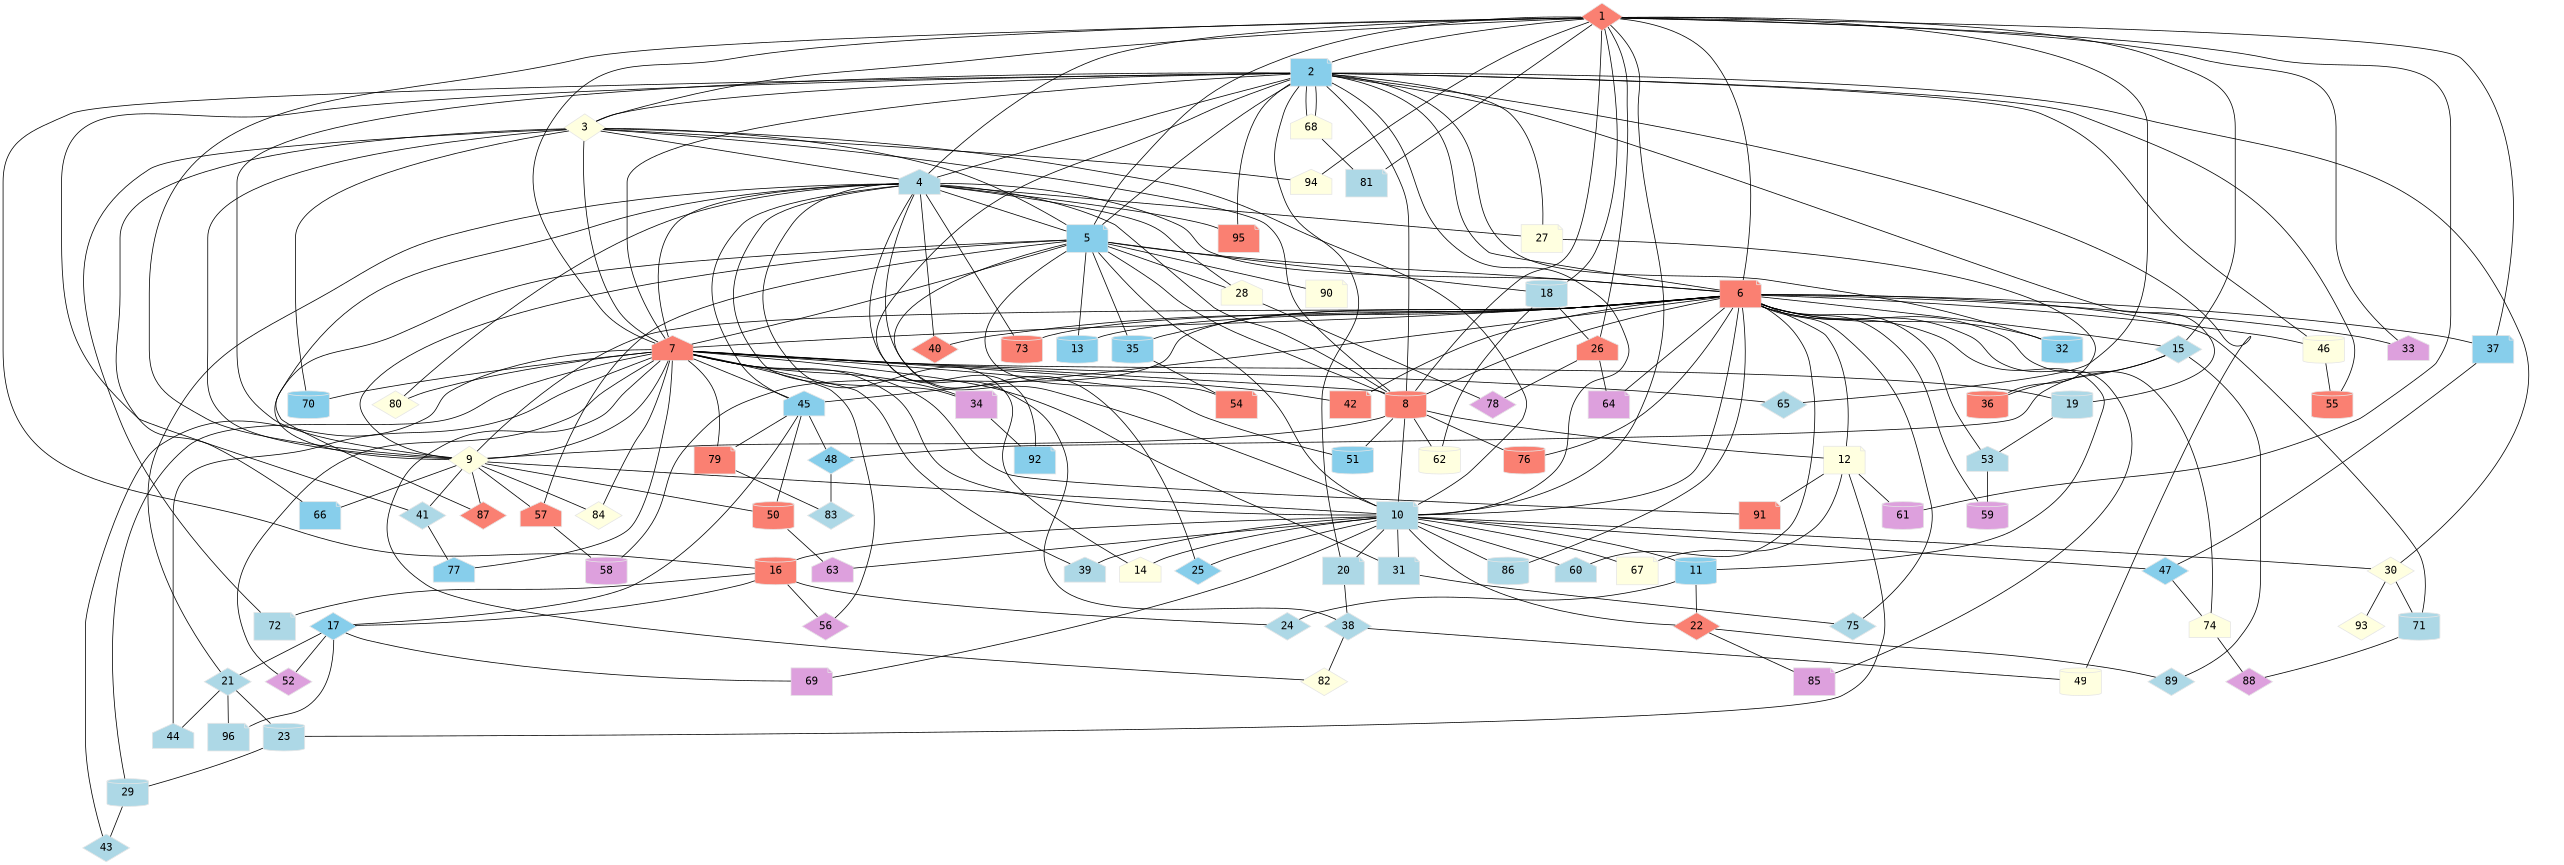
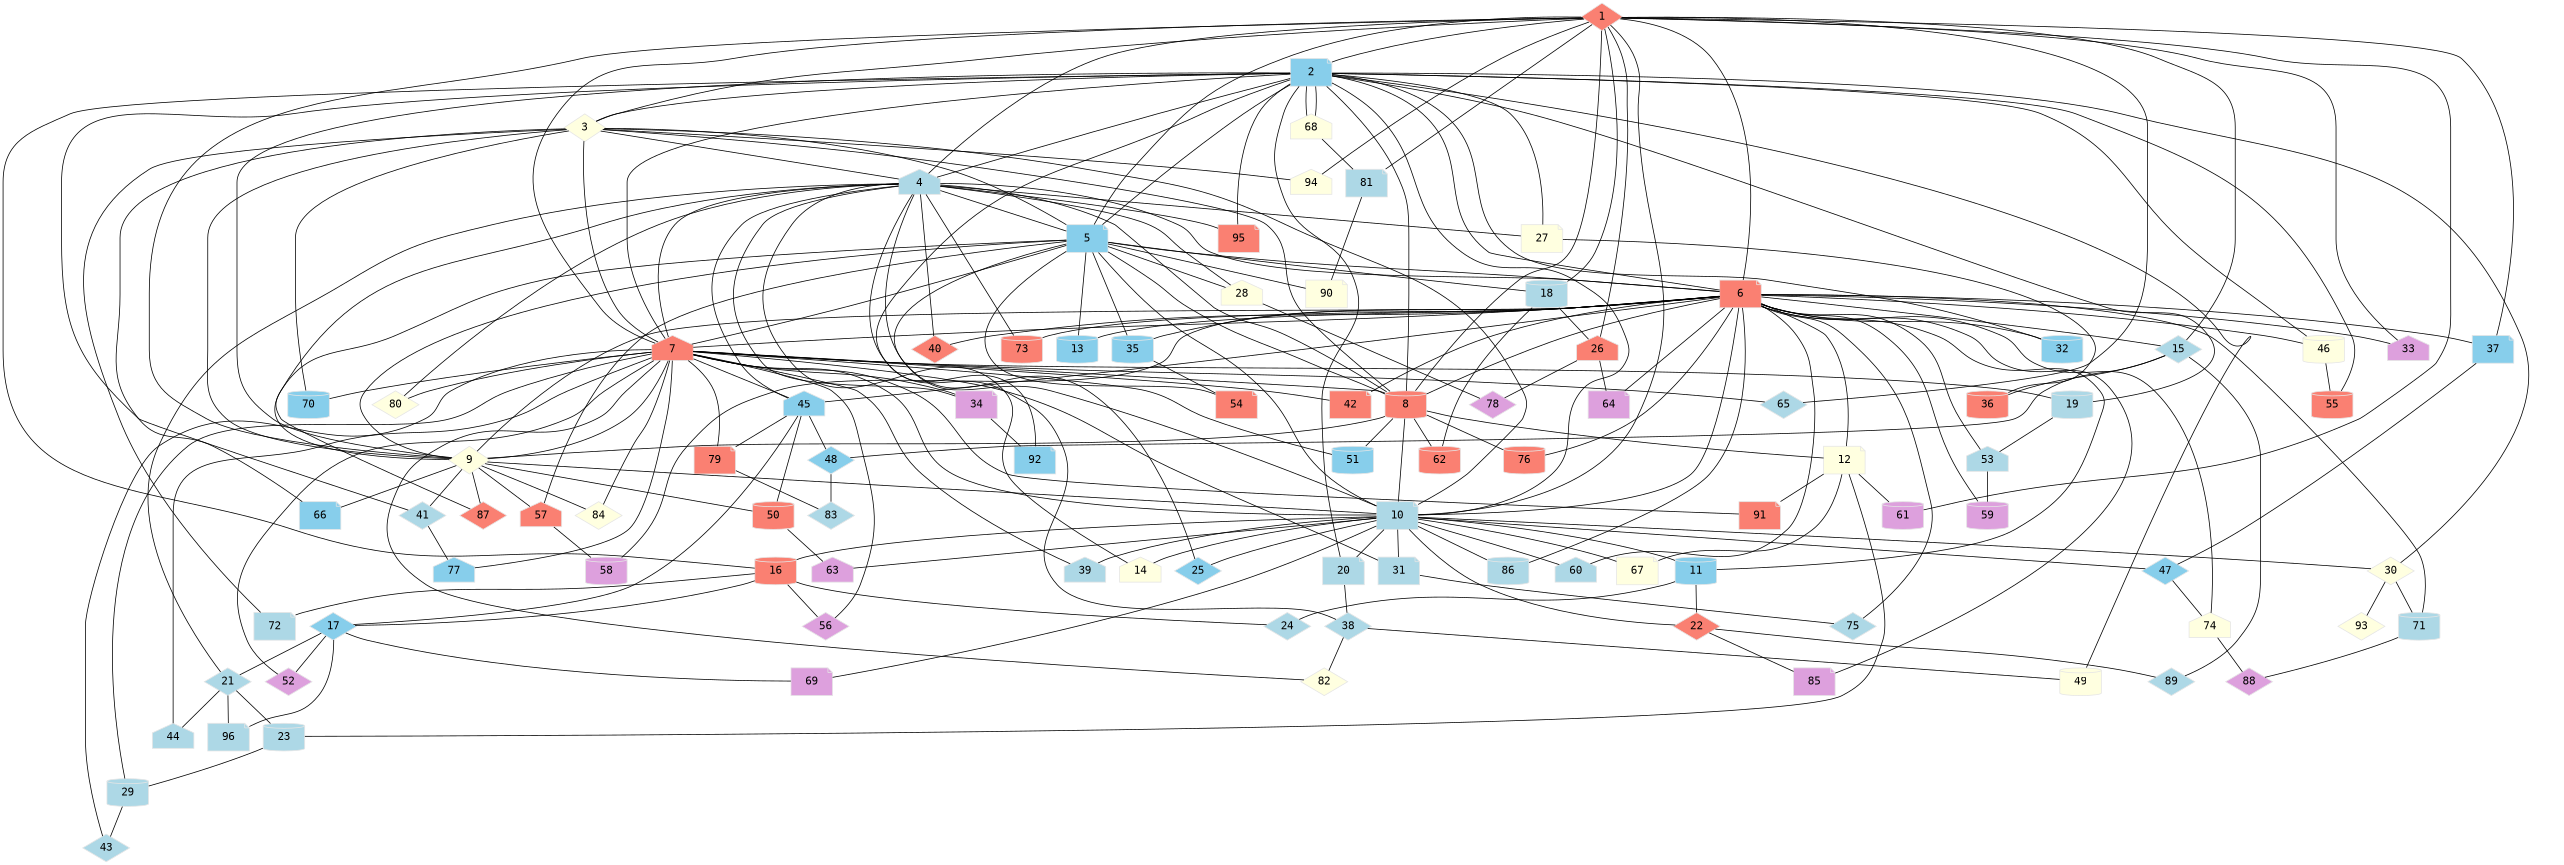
none -> (1347, 239)
(1440, 460) -> (1440, 460)
